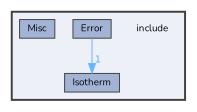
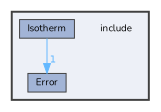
(37, 29) -> none
(92, 51) -> (47, 51)
